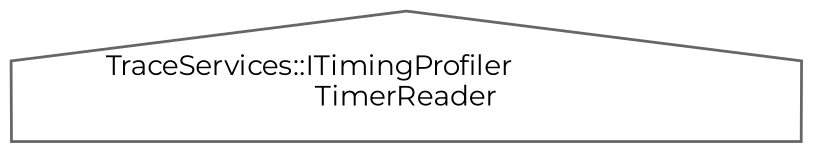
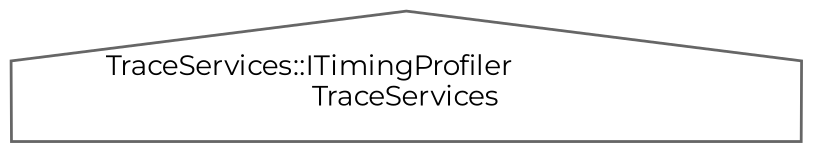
(406, 83) -> (406, 83)
